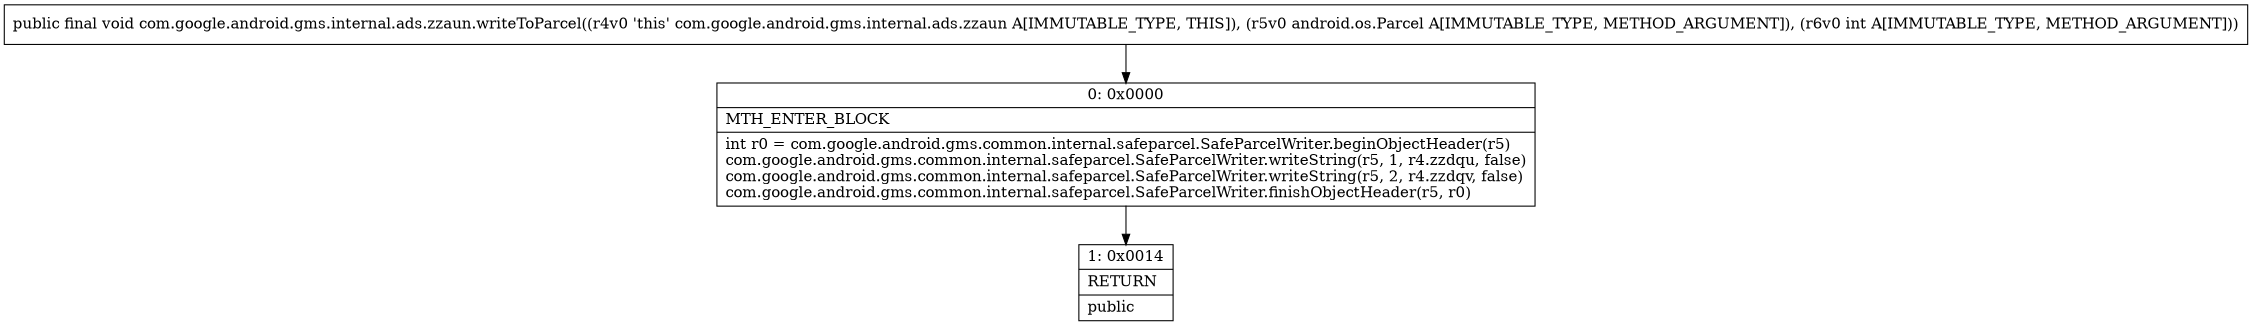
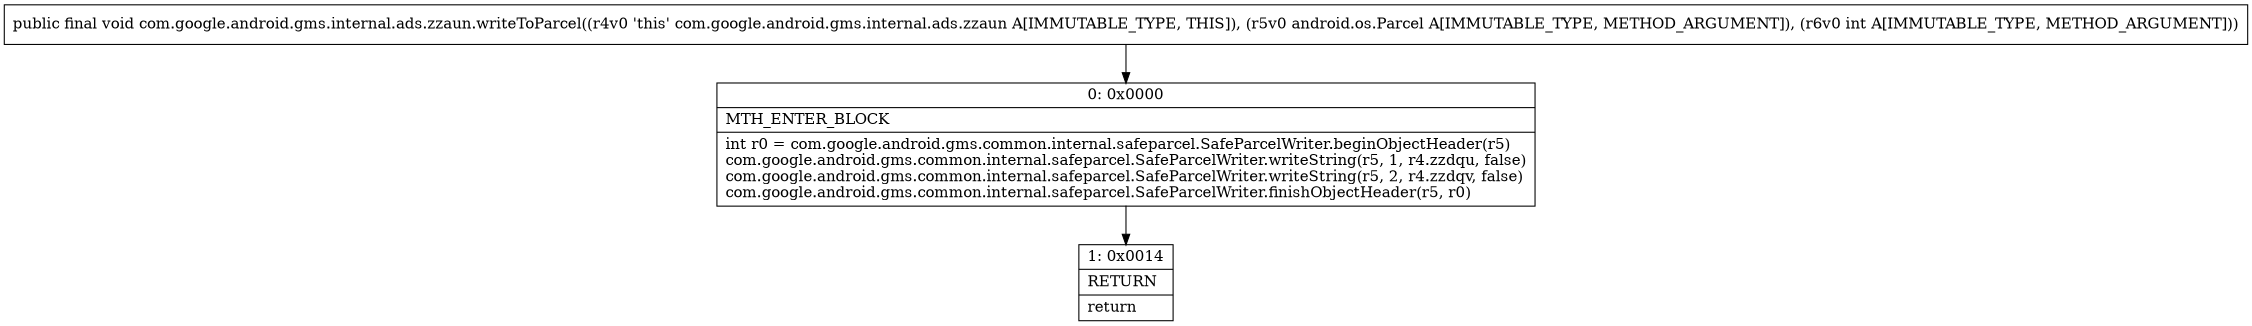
(1111, 307) -> (1112, 307)
